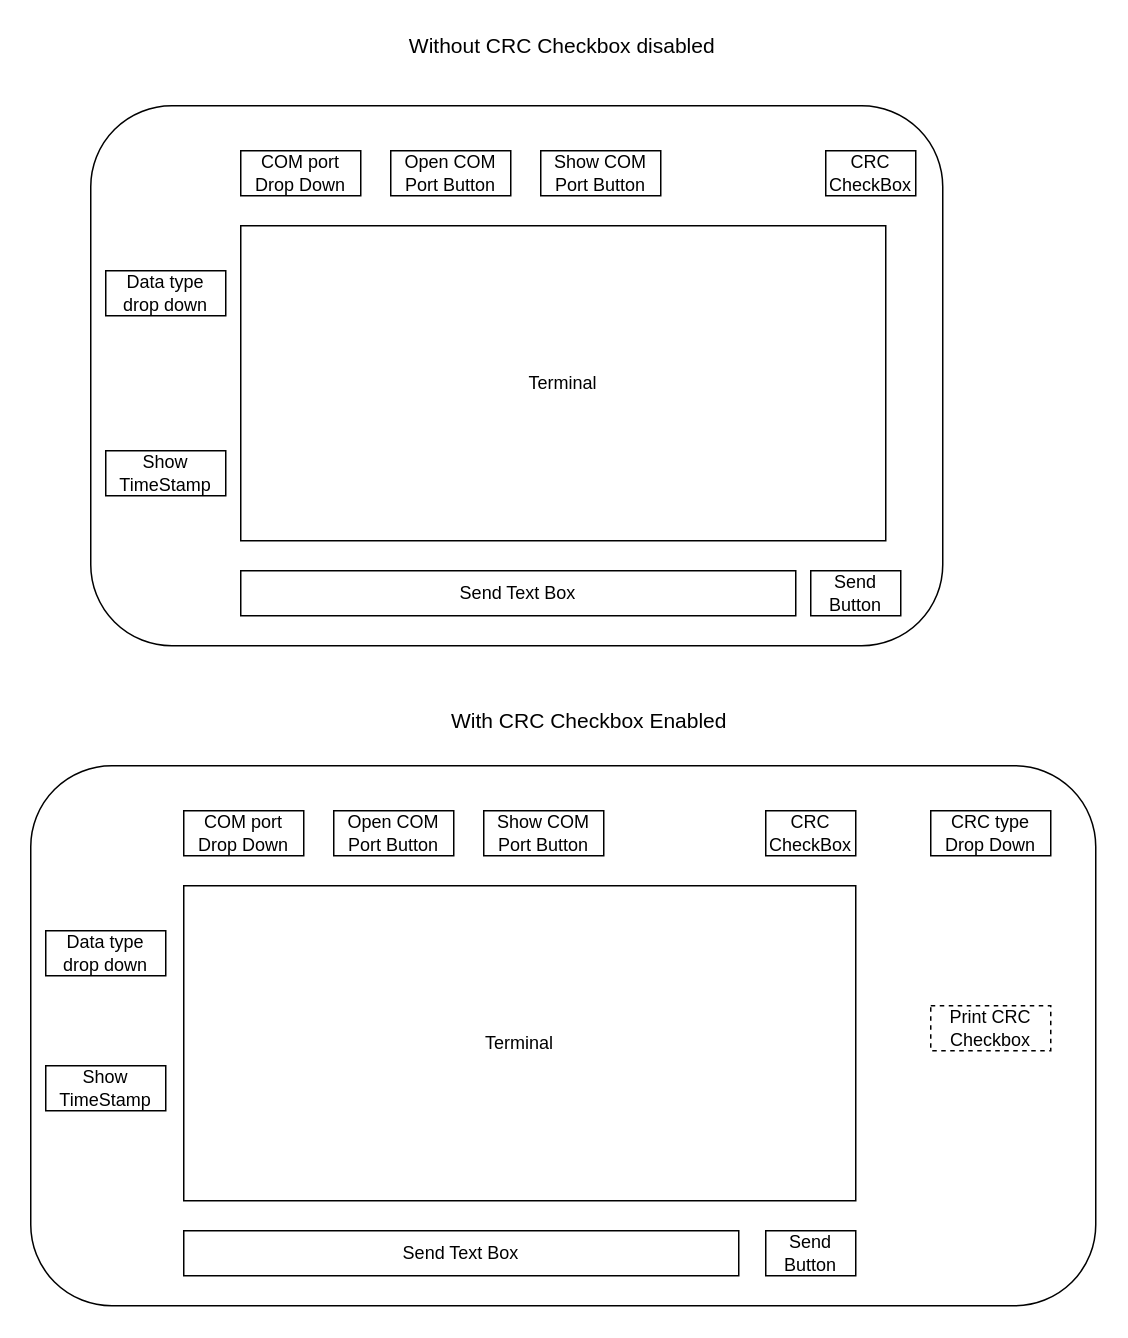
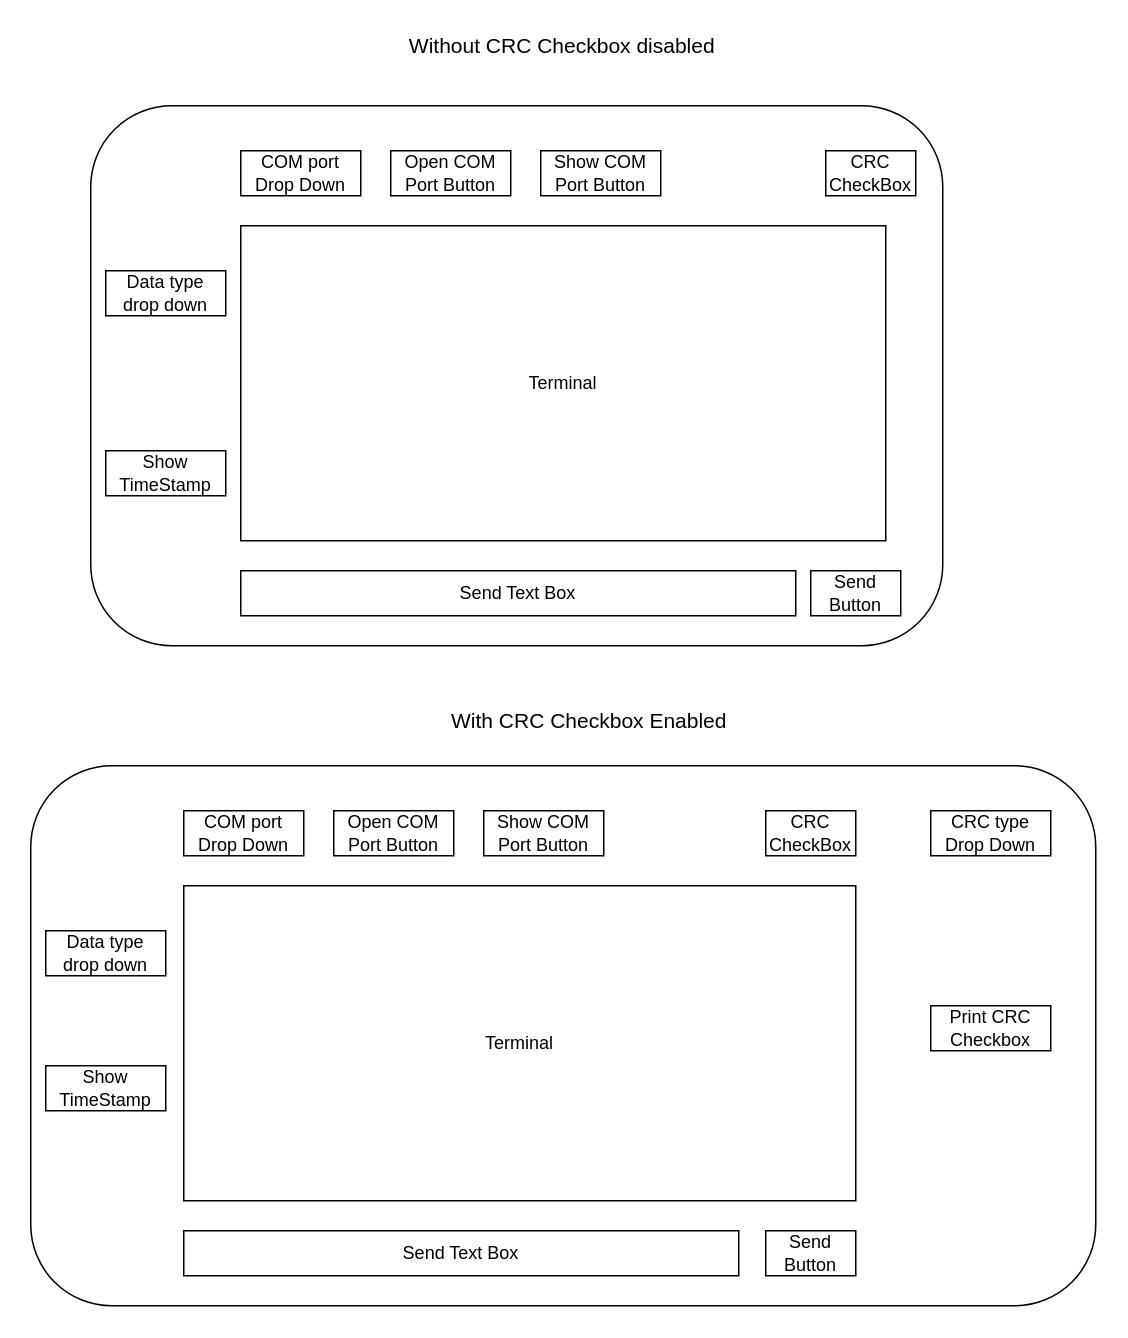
(991, 1028) -> (991, 1028)
